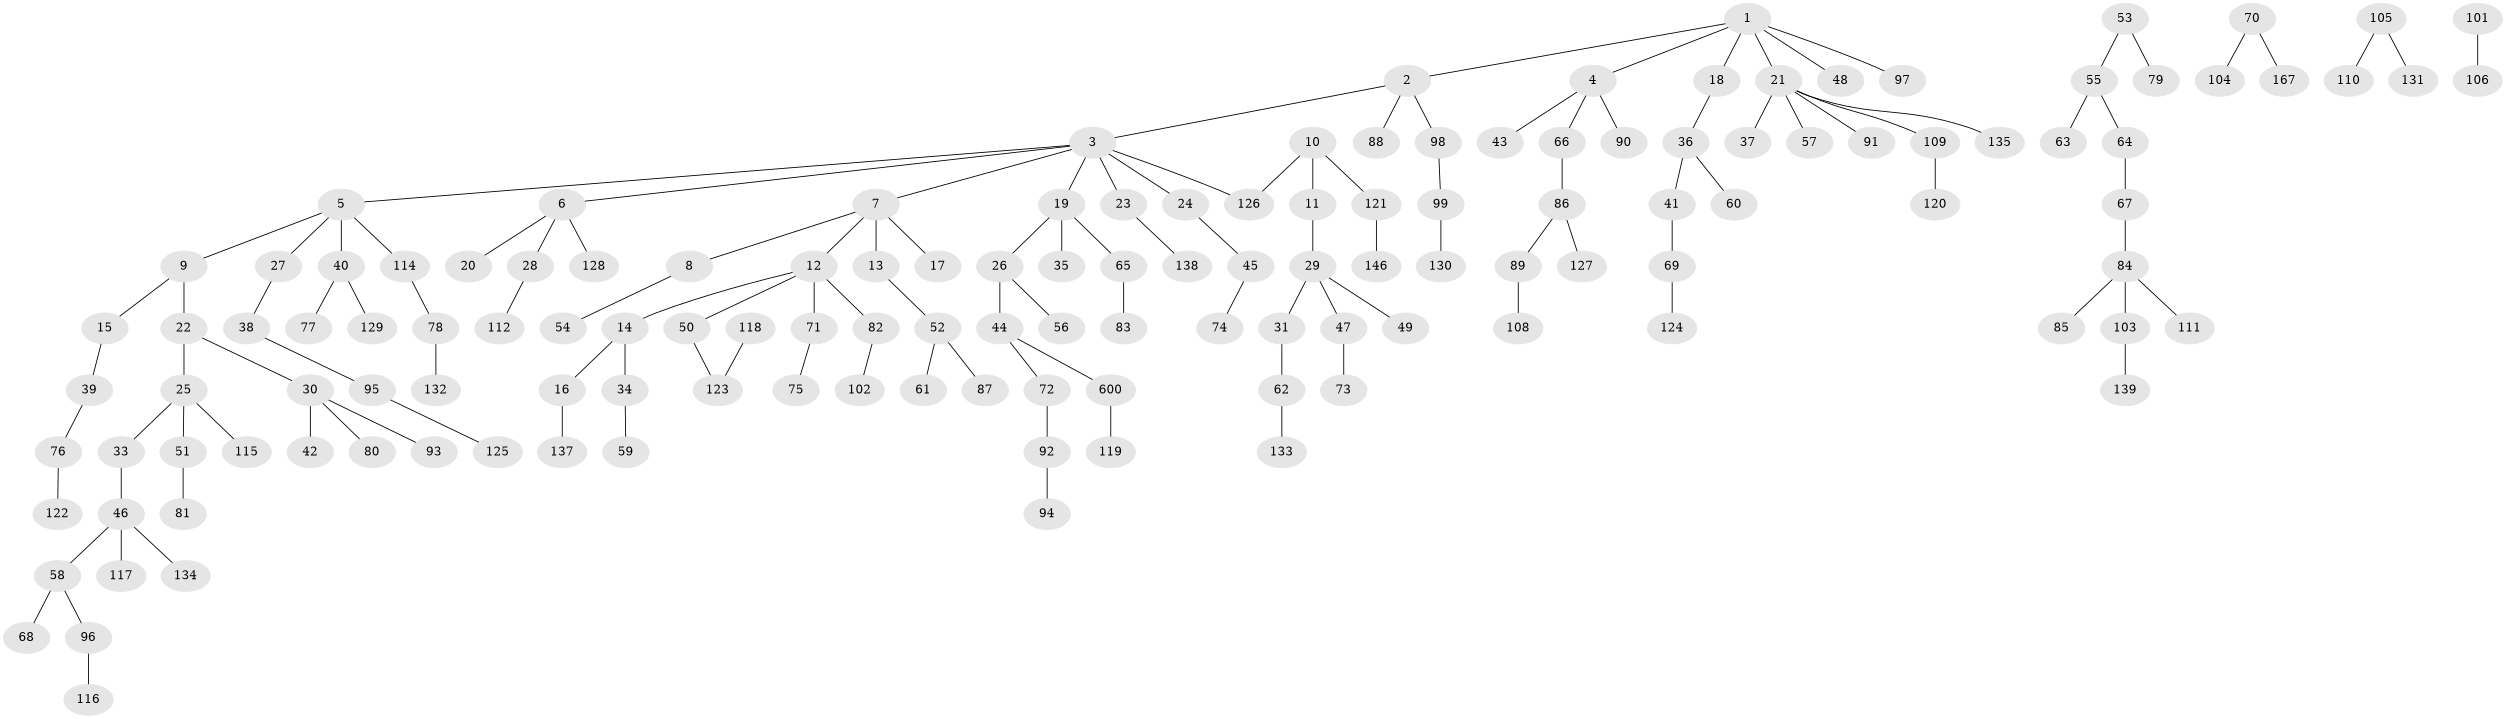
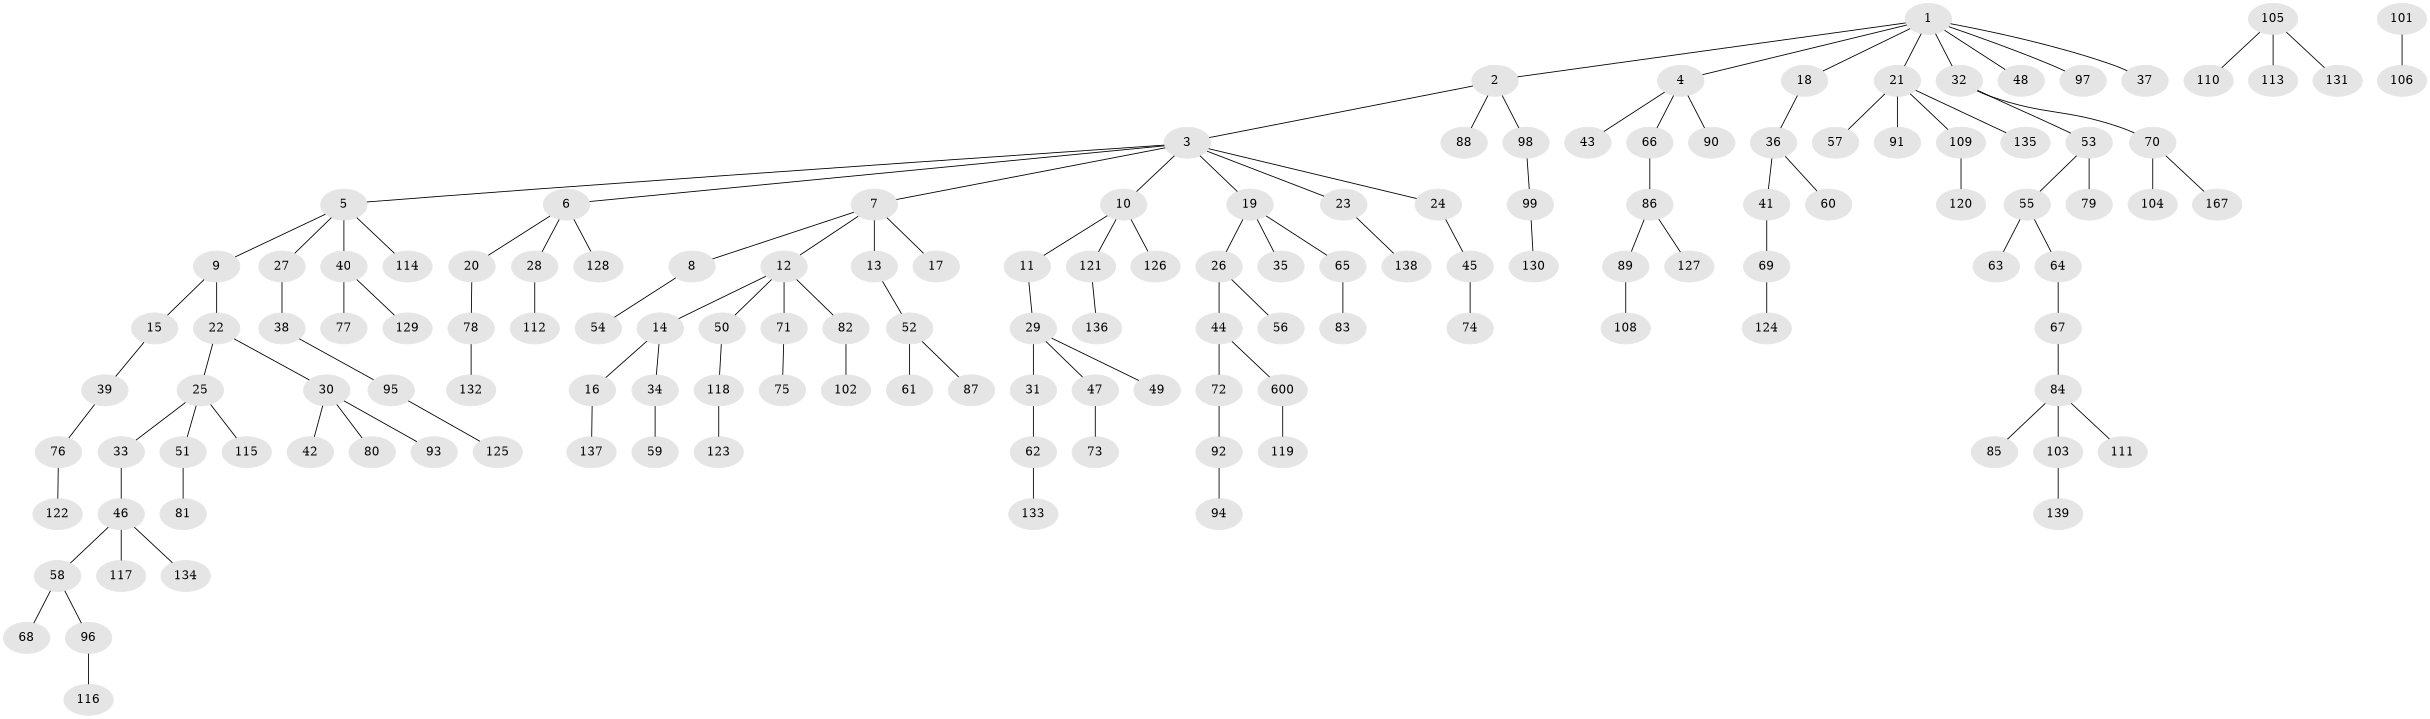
none -> (1959, 81)
none -> (2273, 81)
(1763, 112) -> (2040, 43)
(1172, 172) -> (1155, 174)
(1376, 267) -> (1097, 328)
(420, 298) -> (472, 298)
(702, 359) -> (720, 359)
